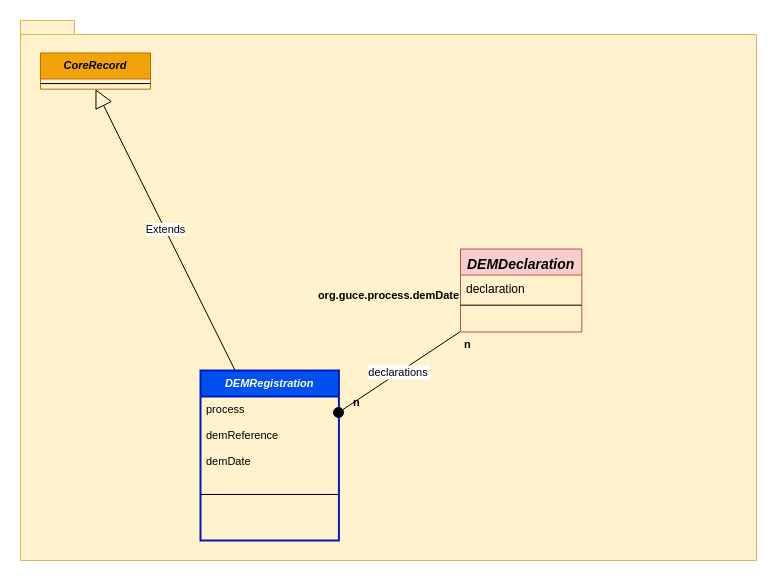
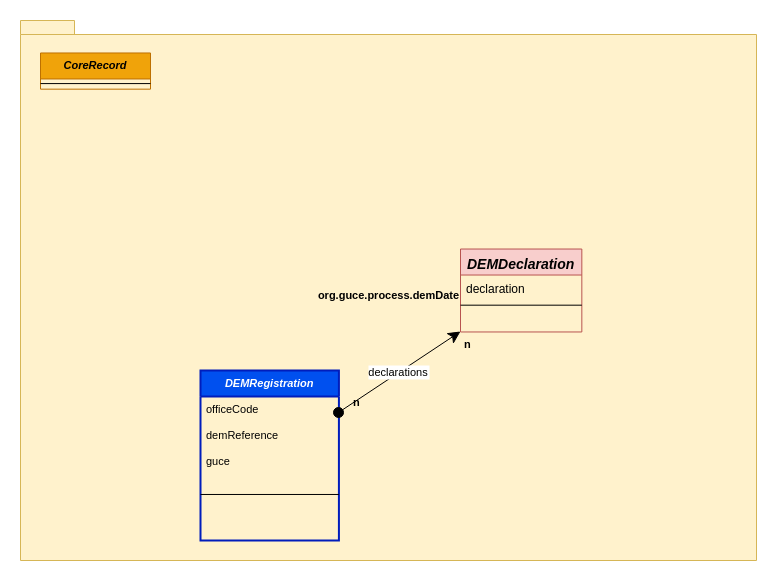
(170, 238) -> none
(454, 336) -> (451, 338)
(228, 409) -> (235, 409)
(228, 461) -> (218, 461)
